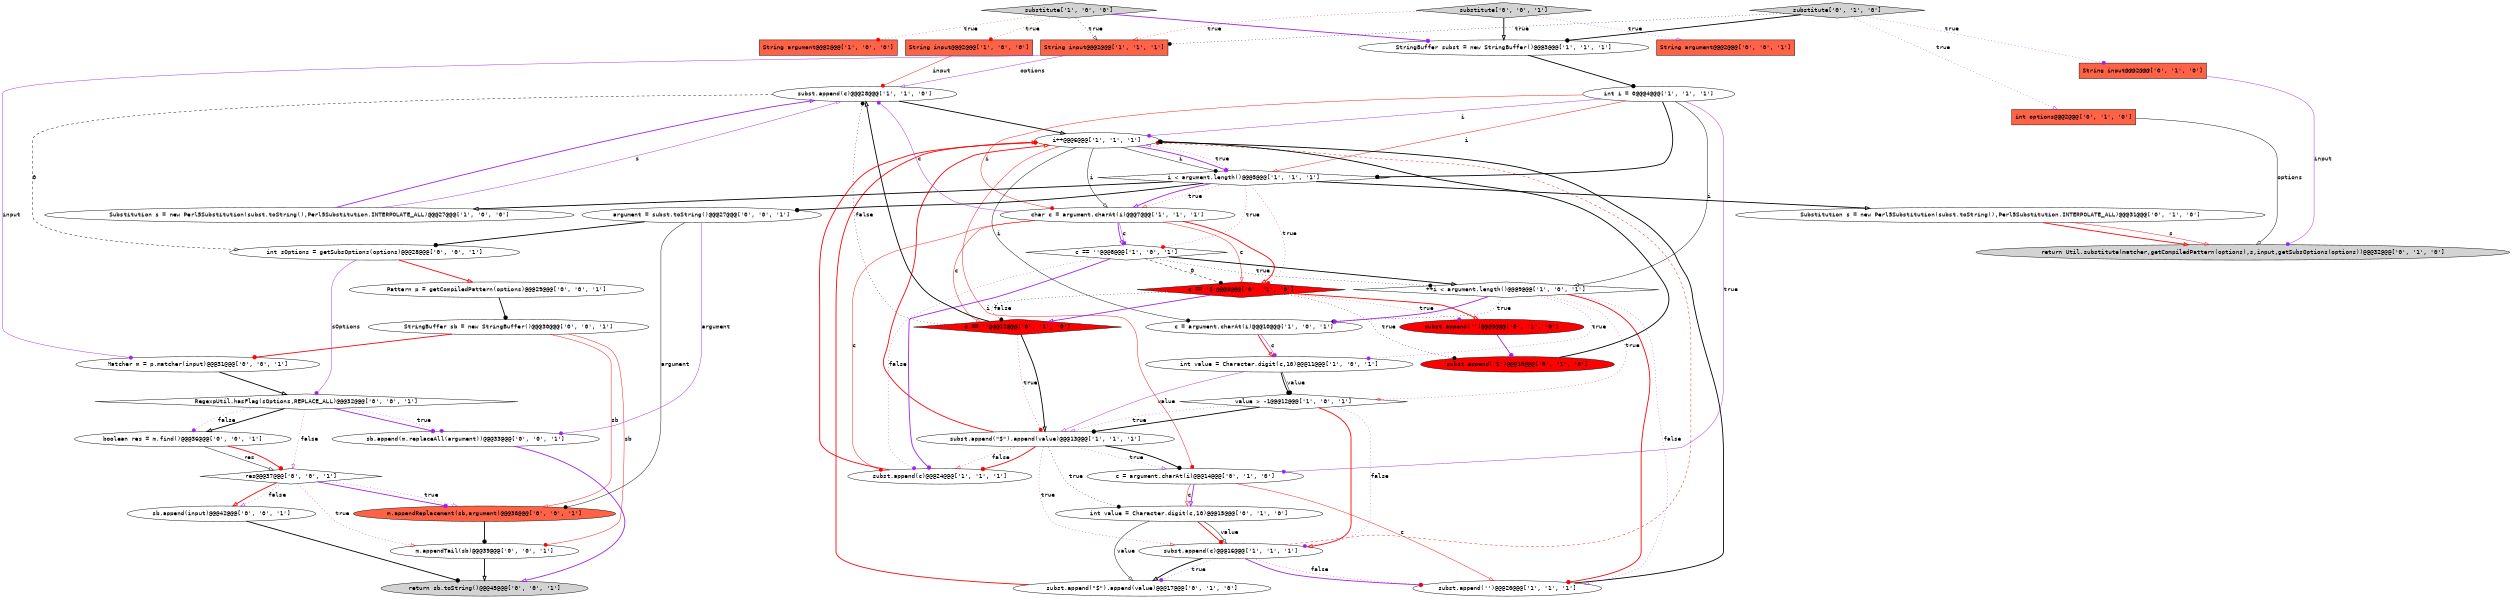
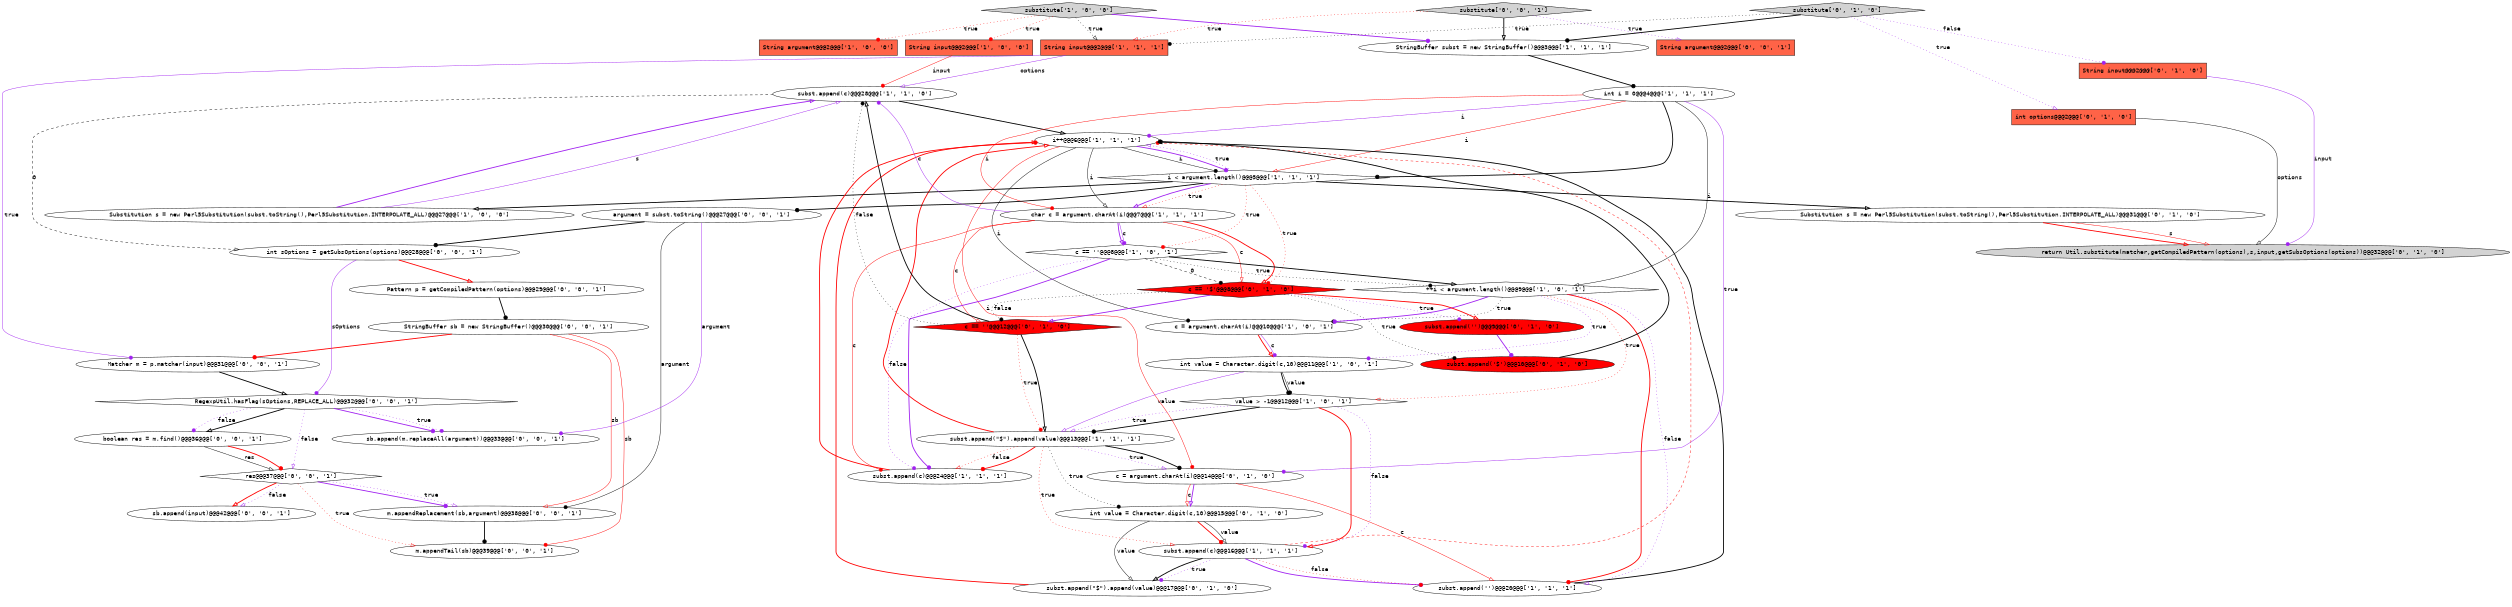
(1952, 29) -> (1952, 29)
(12, 215) -> (12, 215)
(485, 514) -> (485, 514)
(485, 588) -> none
